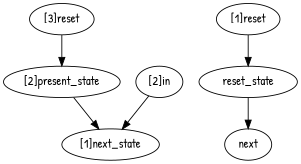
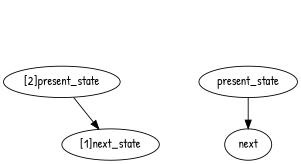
(62, 19) -> none
(248, 19) -> none
(159, 82) -> none
(248, 82) -> (248, 82)
